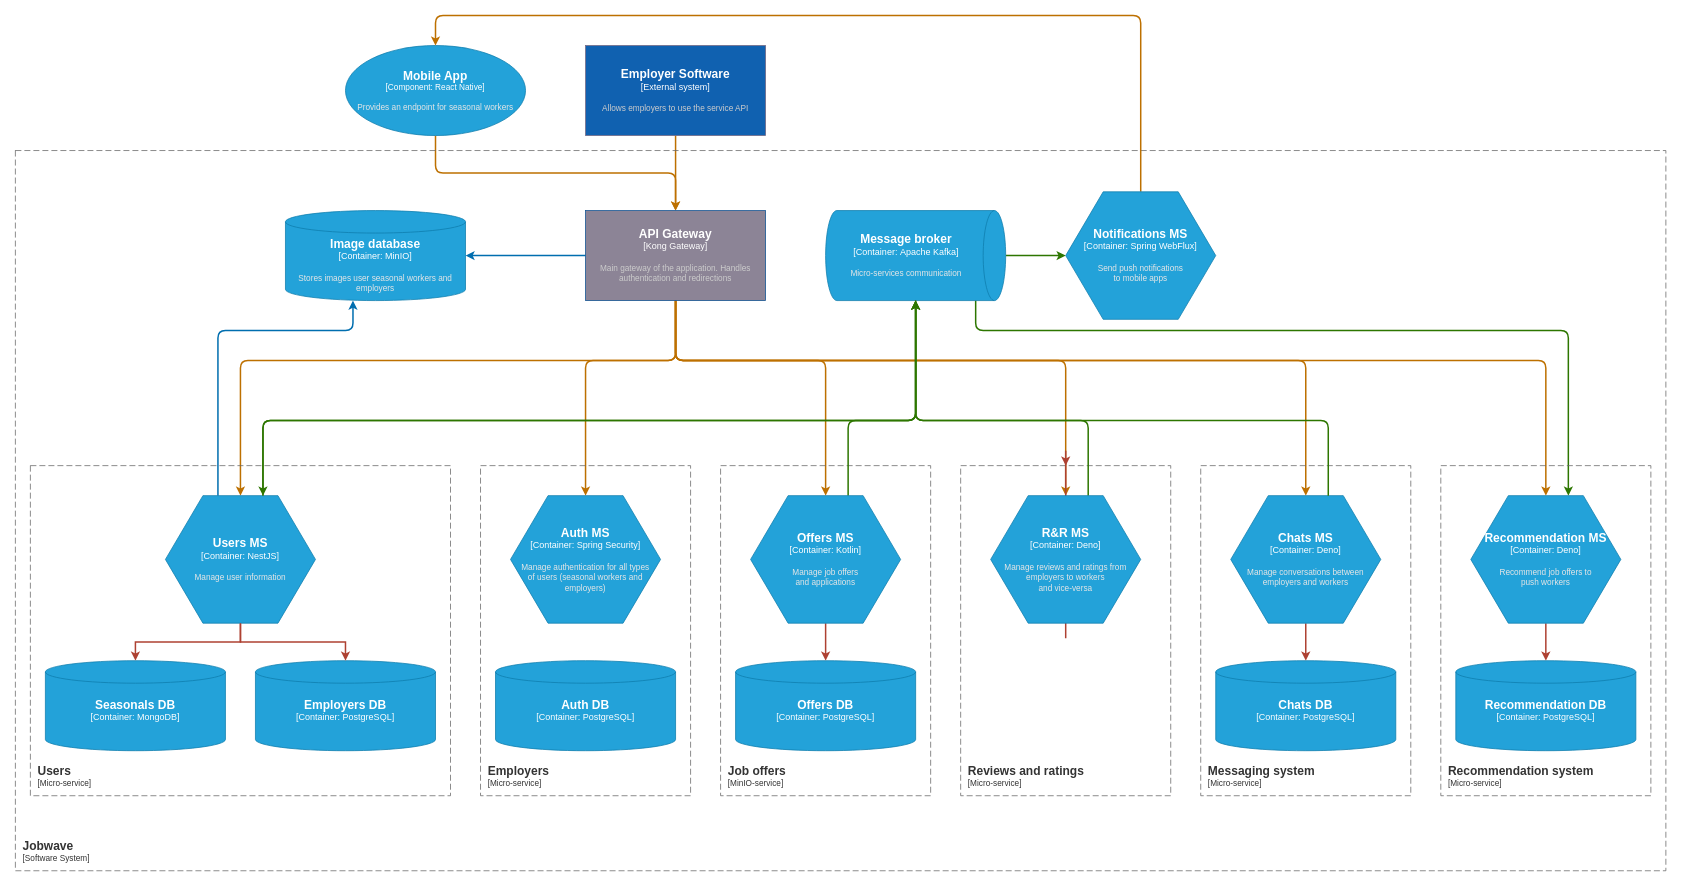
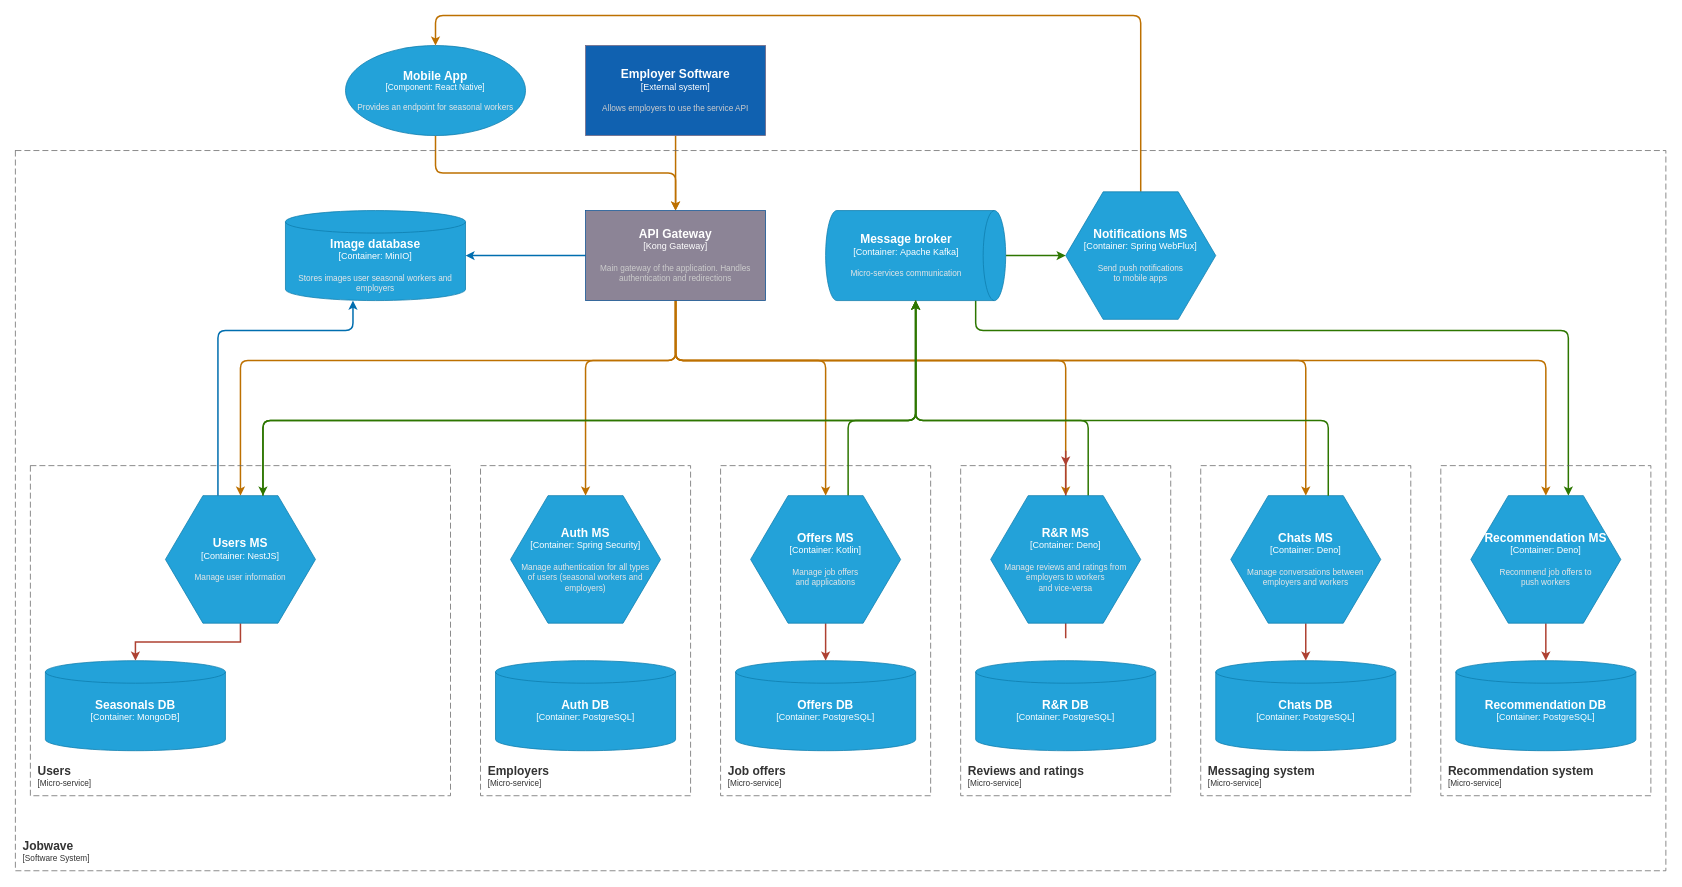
(299, 642) -> none
(345, 705) -> none
none -> (1065, 705)
(760, 777) -> (760, 777)
